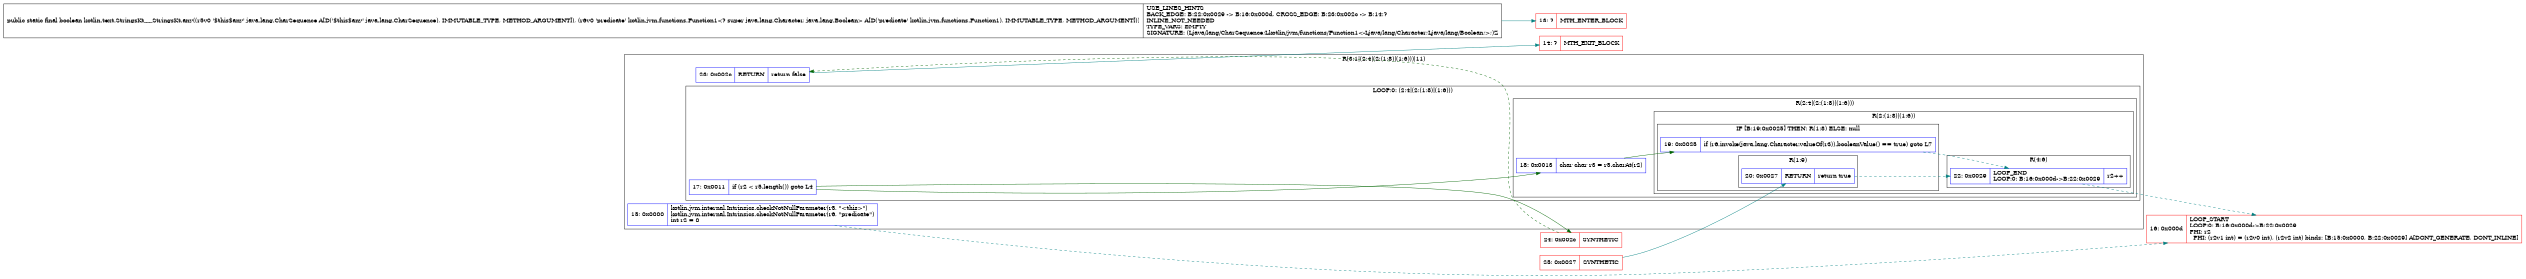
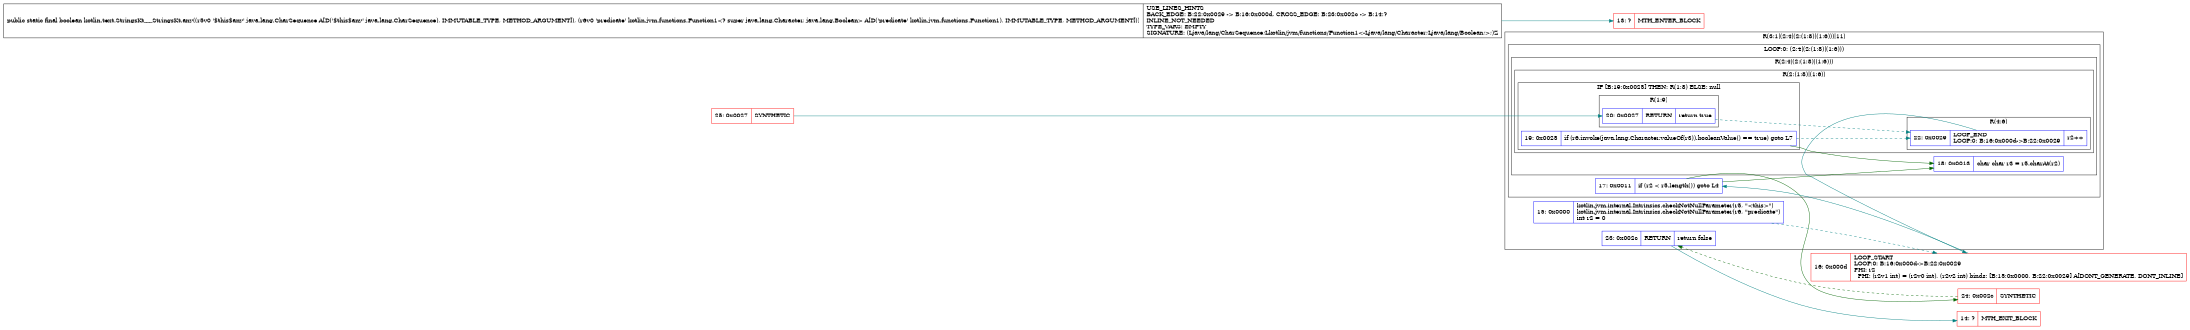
(1647, 155) -> (1859, 158)
(2167, 199) -> (1803, 157)
none -> (1850, 208)
